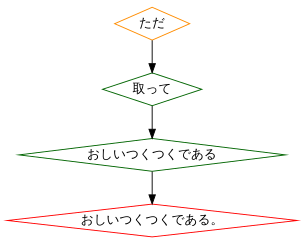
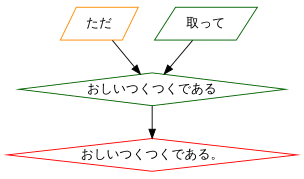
(152, 24) -> (99, 24)
(152, 52) -> (123, 54)
(152, 89) -> (206, 24)
